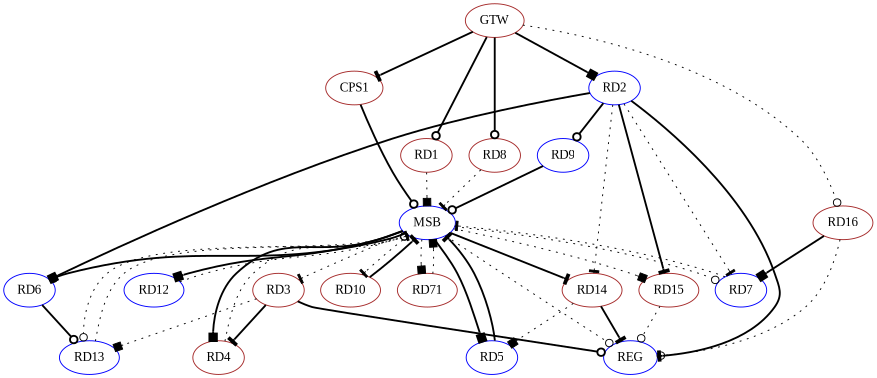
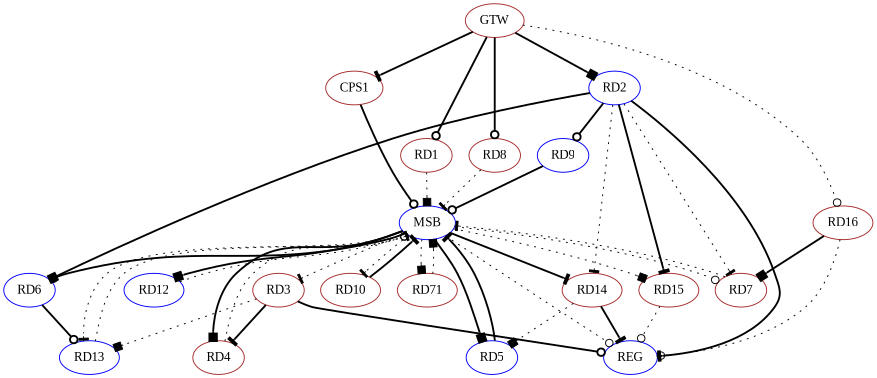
(221, 248) -> (221, 248)
(741, 290) -> (741, 290)
